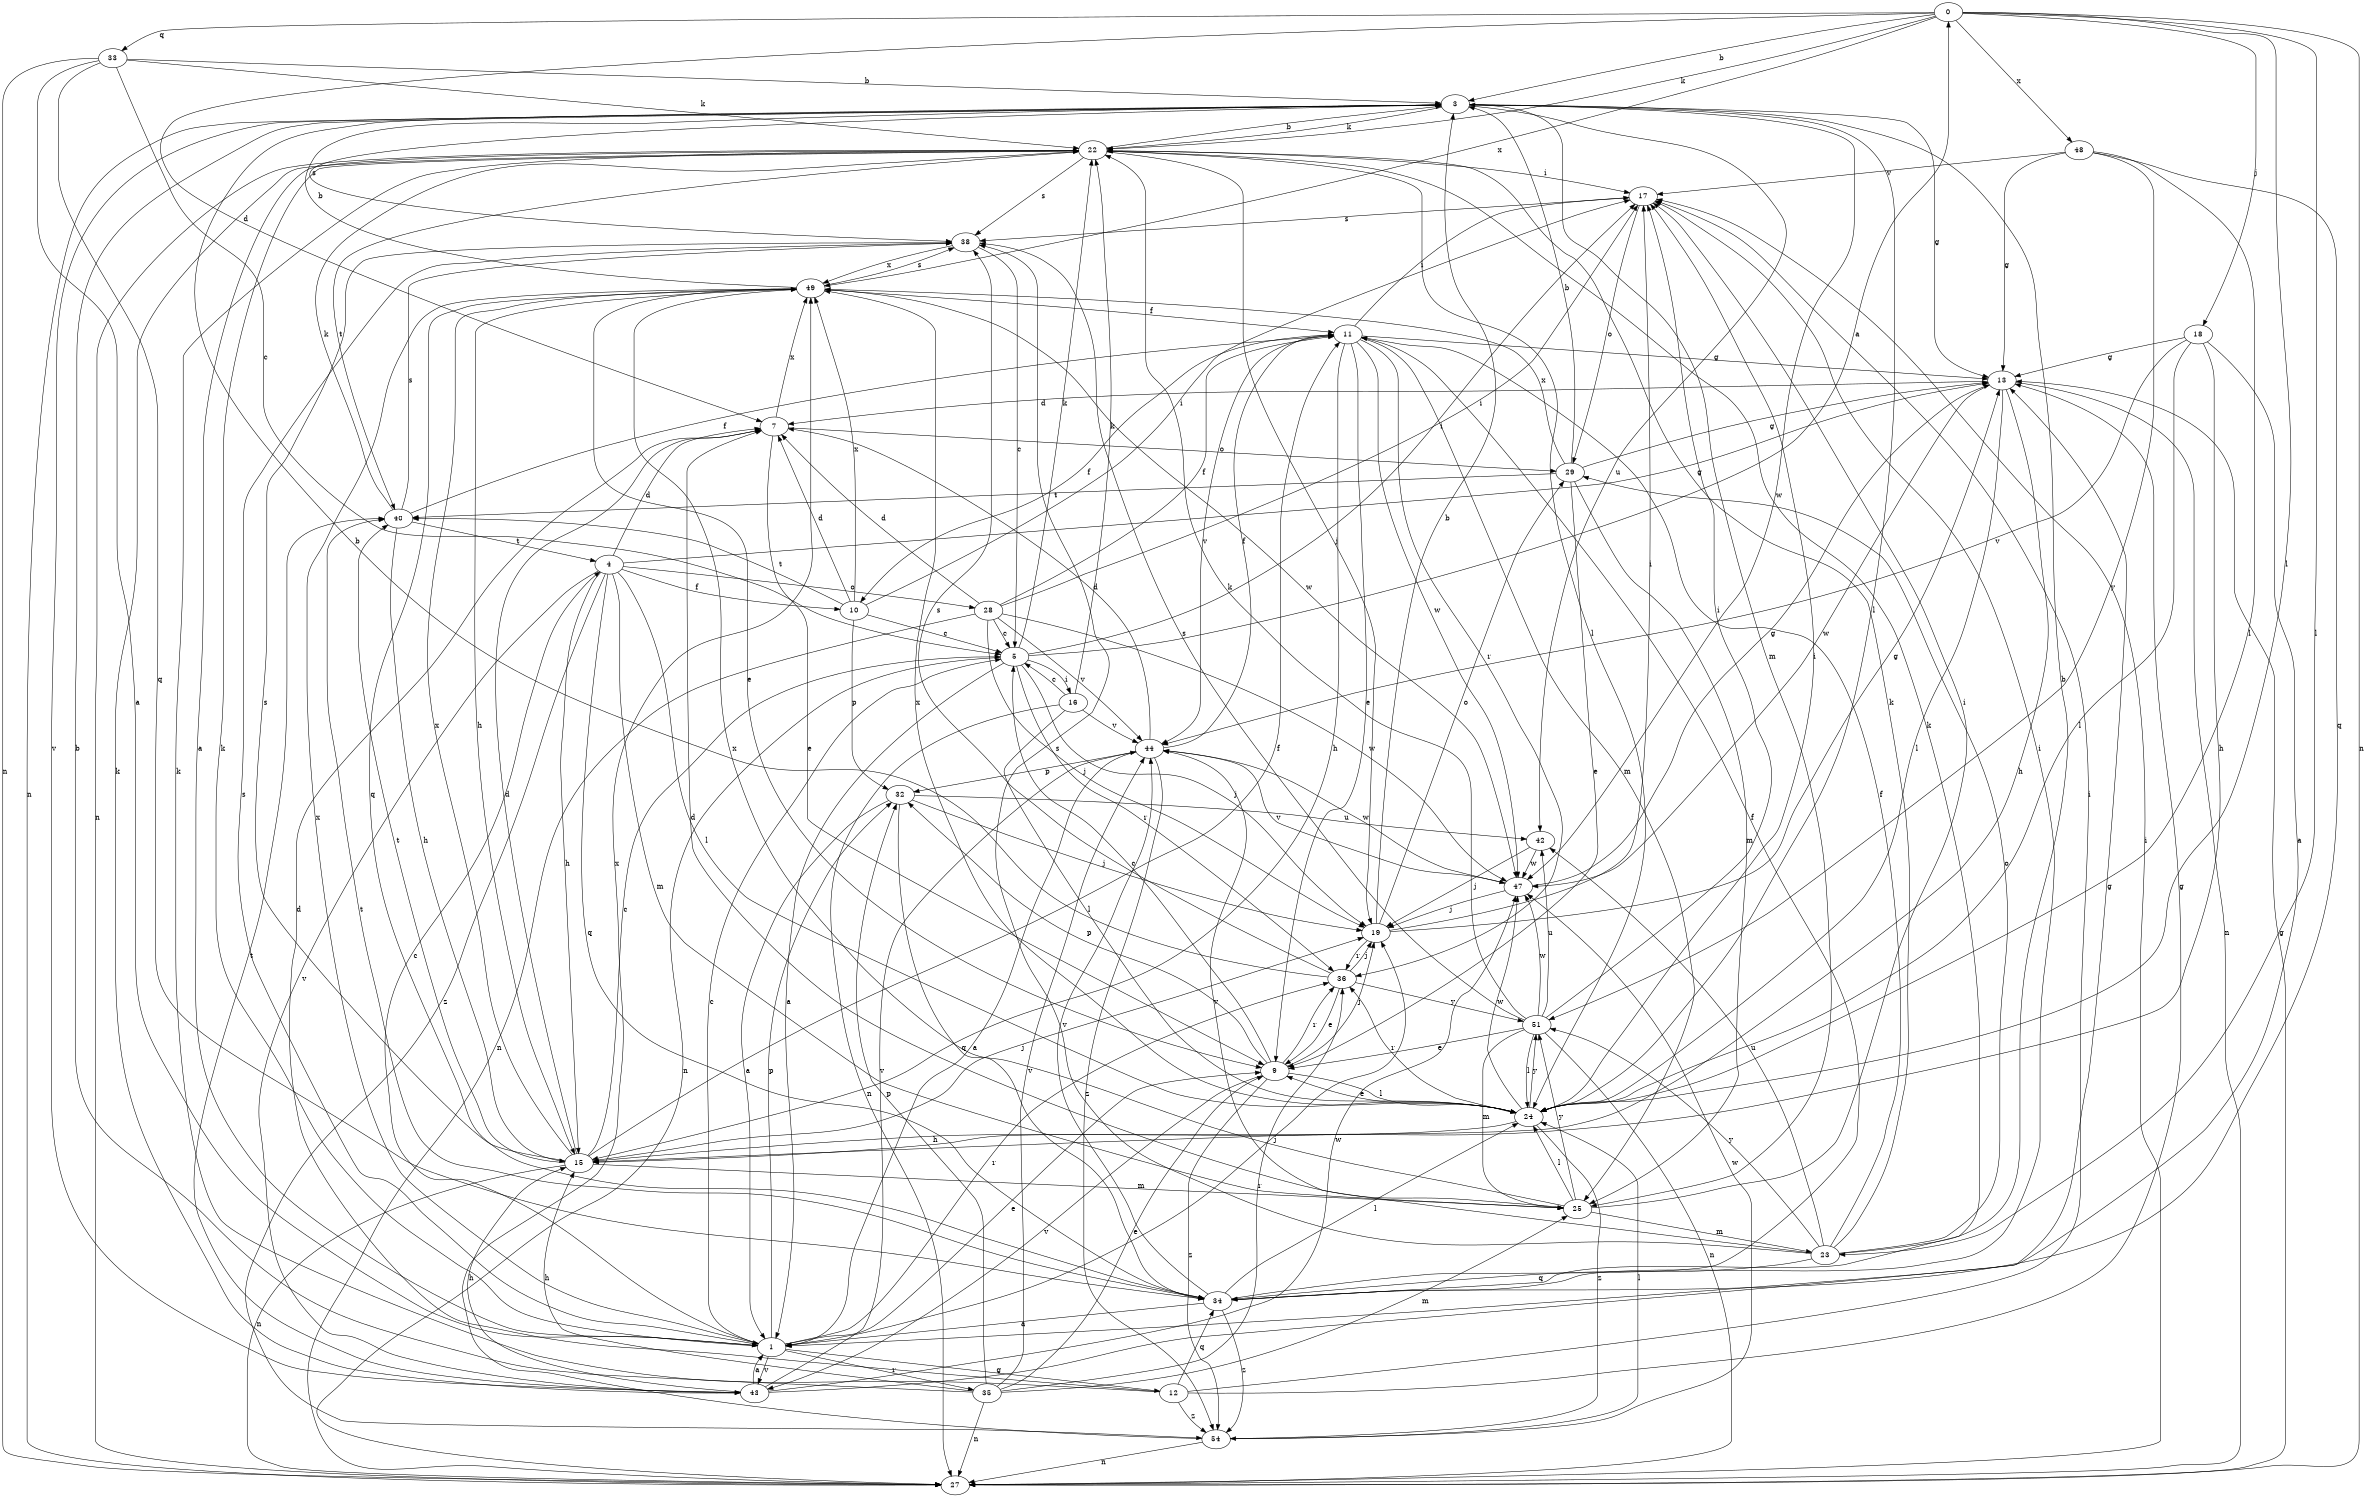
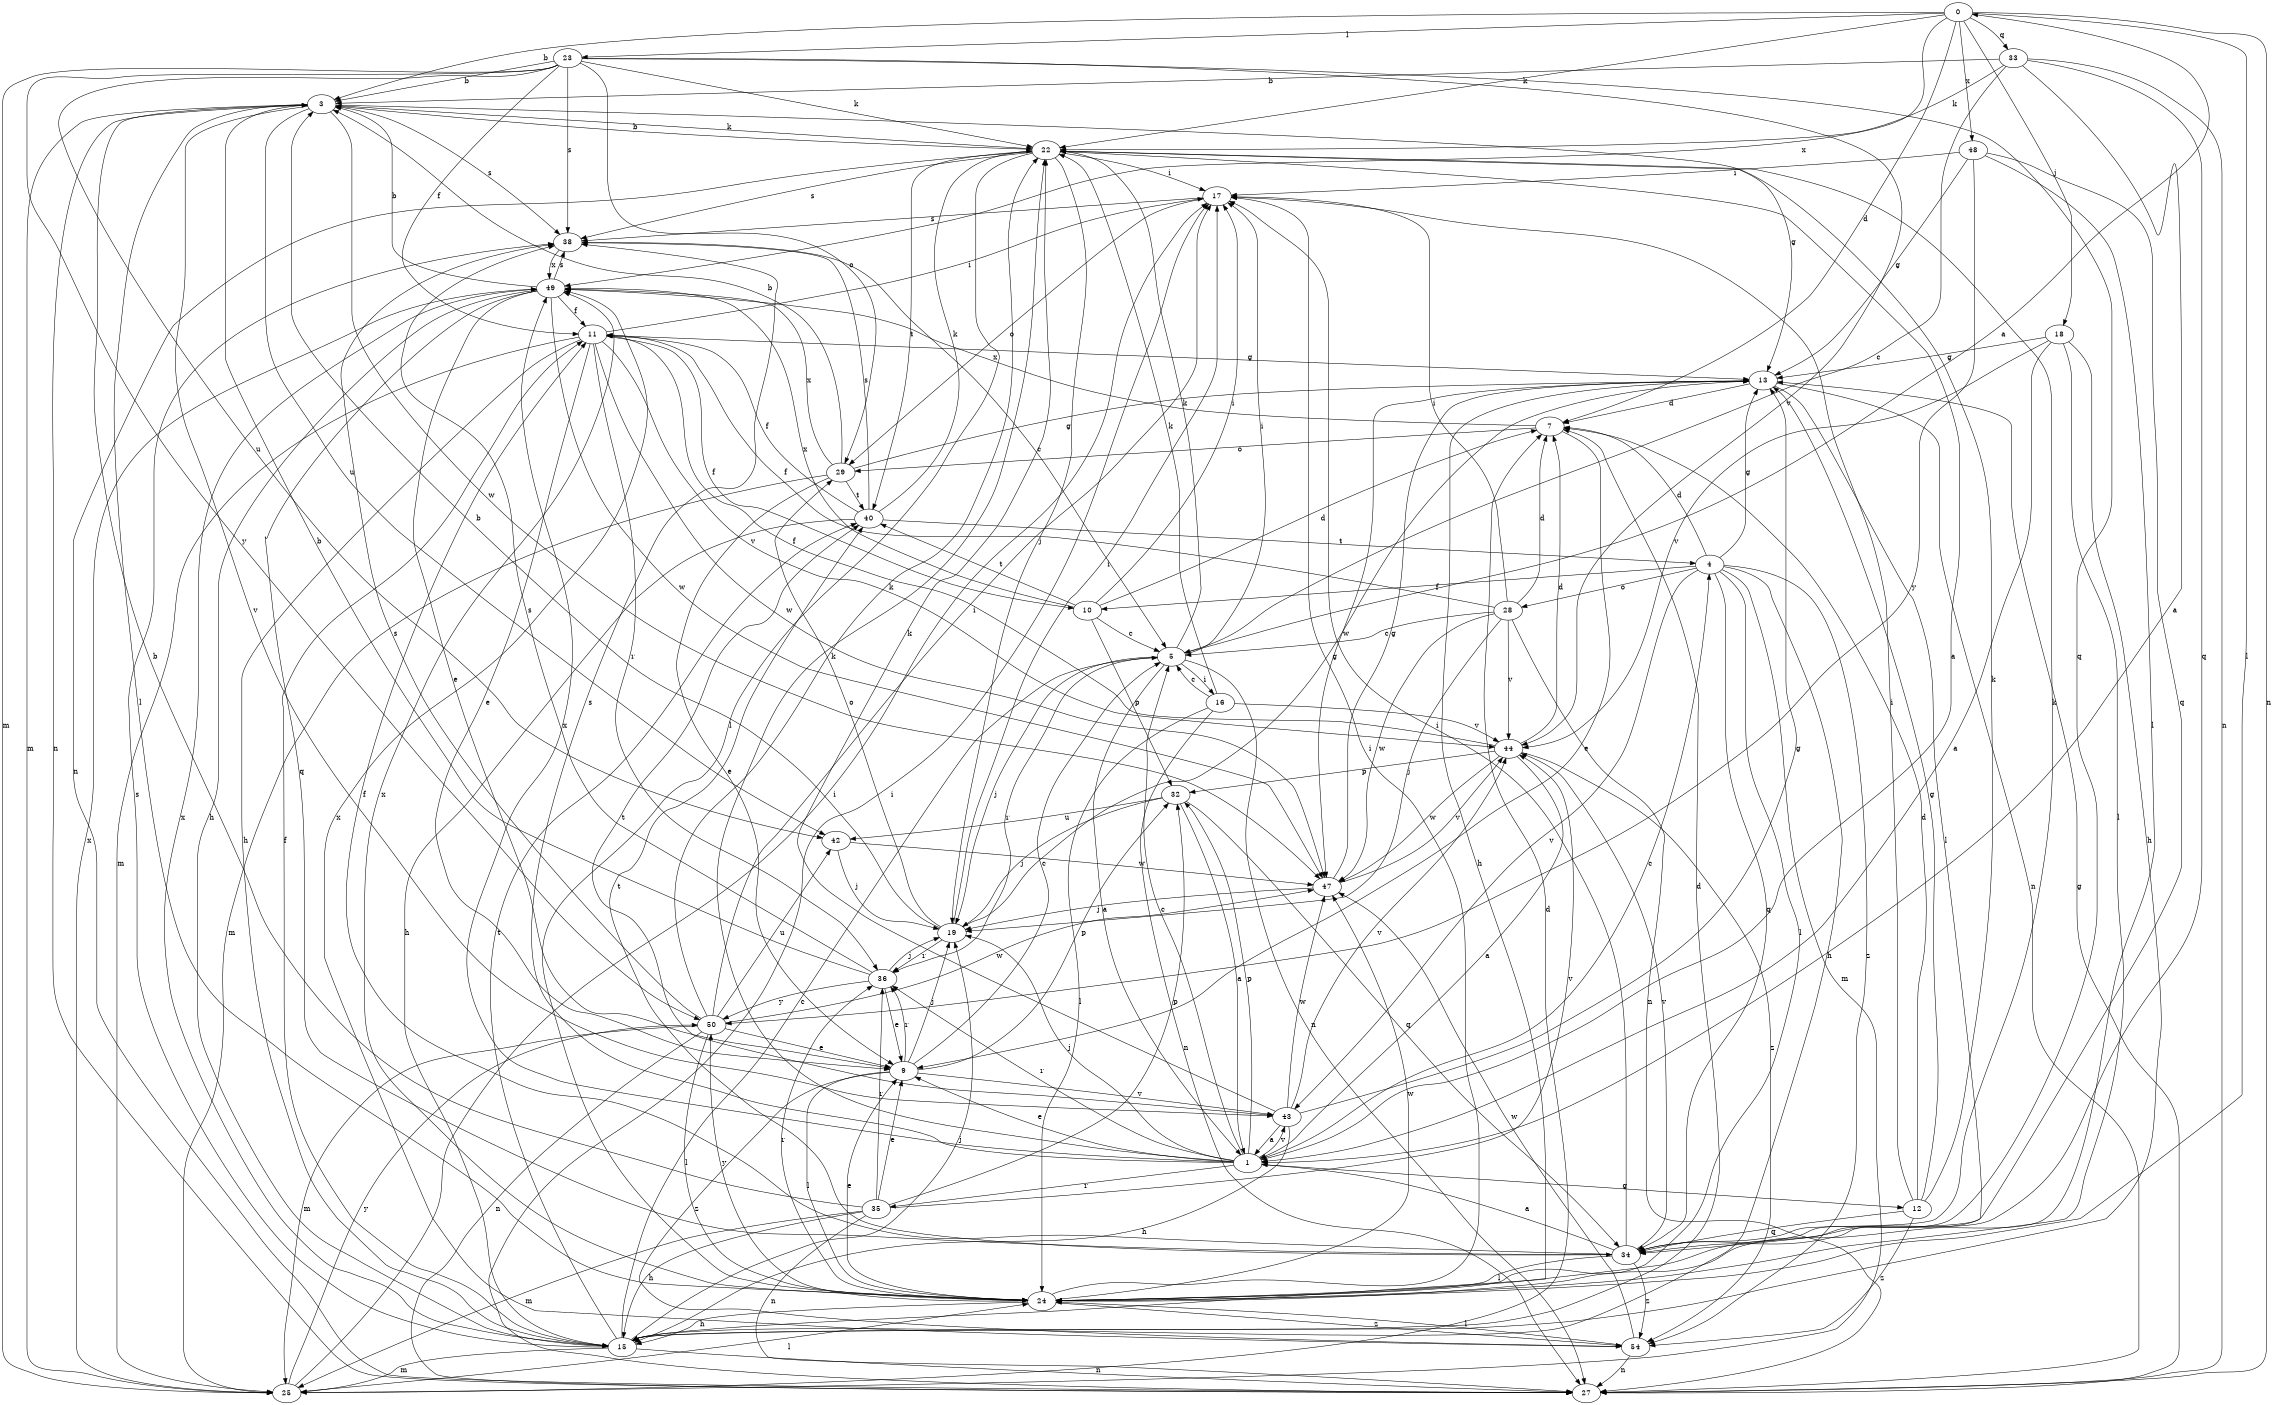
(1889, 173) -> (1735, 173)
(310, 749) -> (489, 1034)
(1537, 1025) -> (712, 1025)
(1704, 1233) -> (3, 580)
